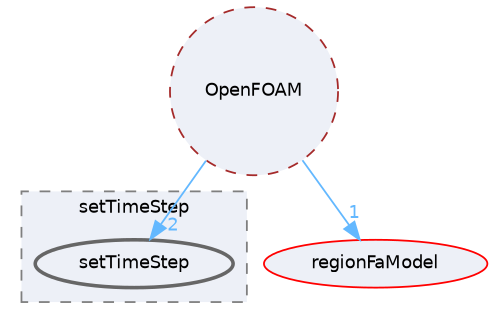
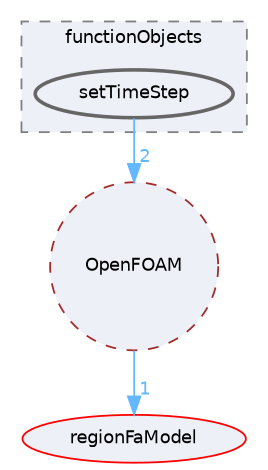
(176, 203) -> (134, 143)
(134, 208) -> (134, 38)
